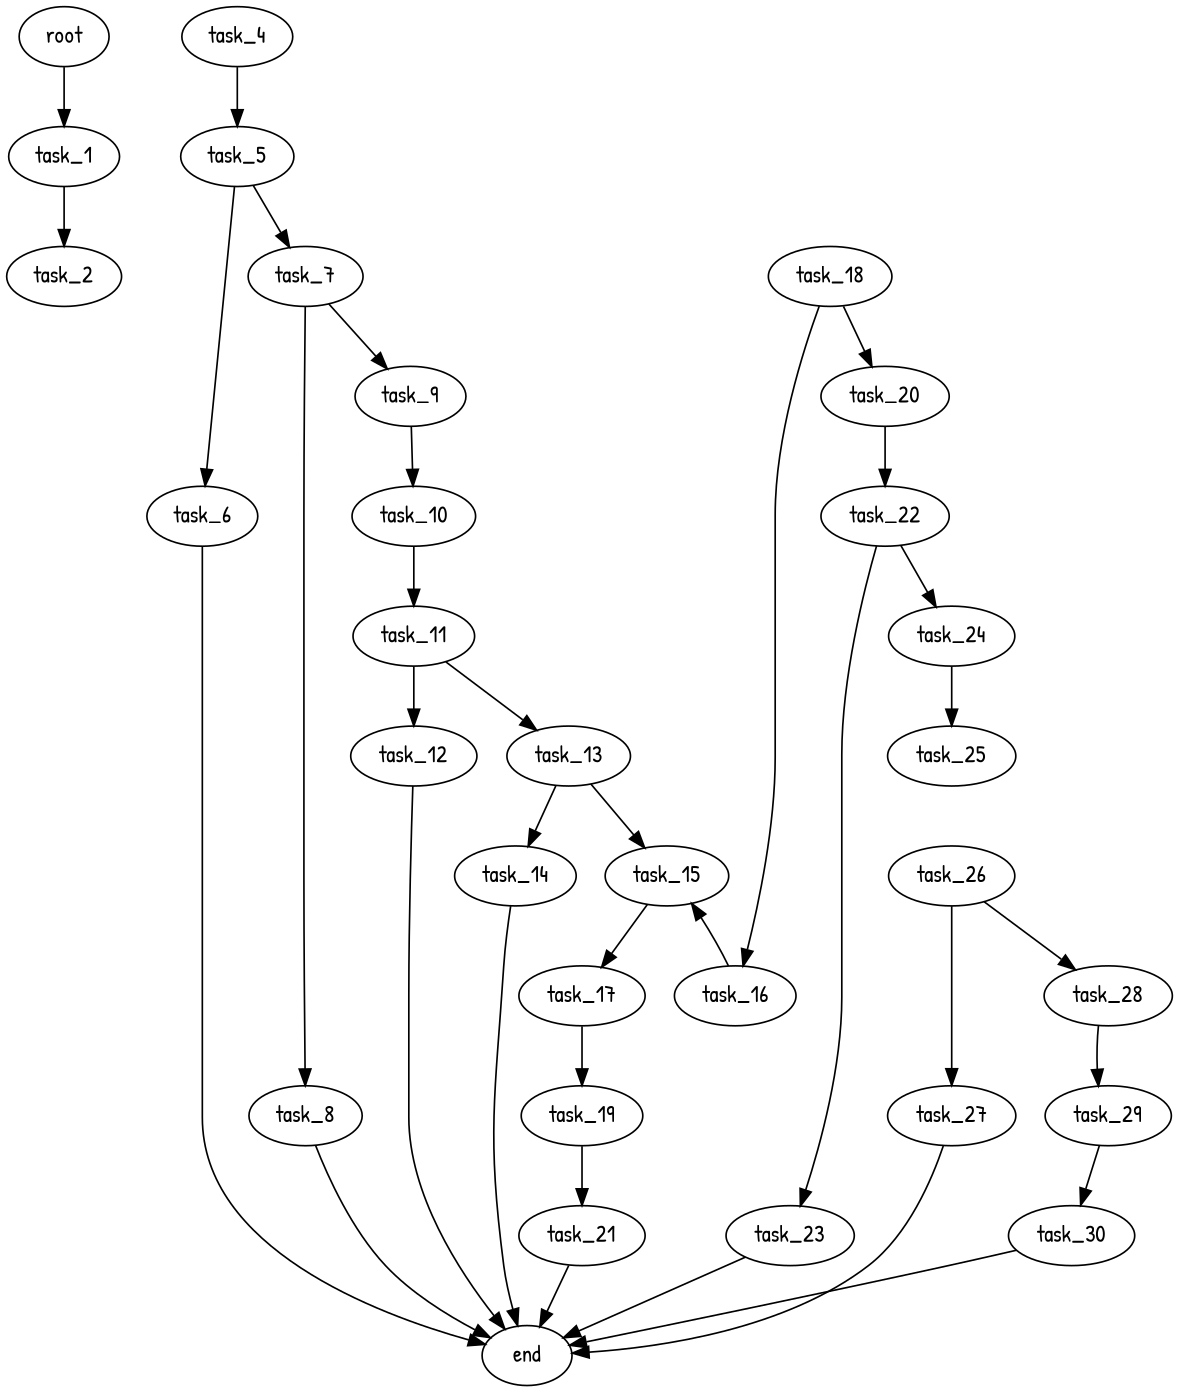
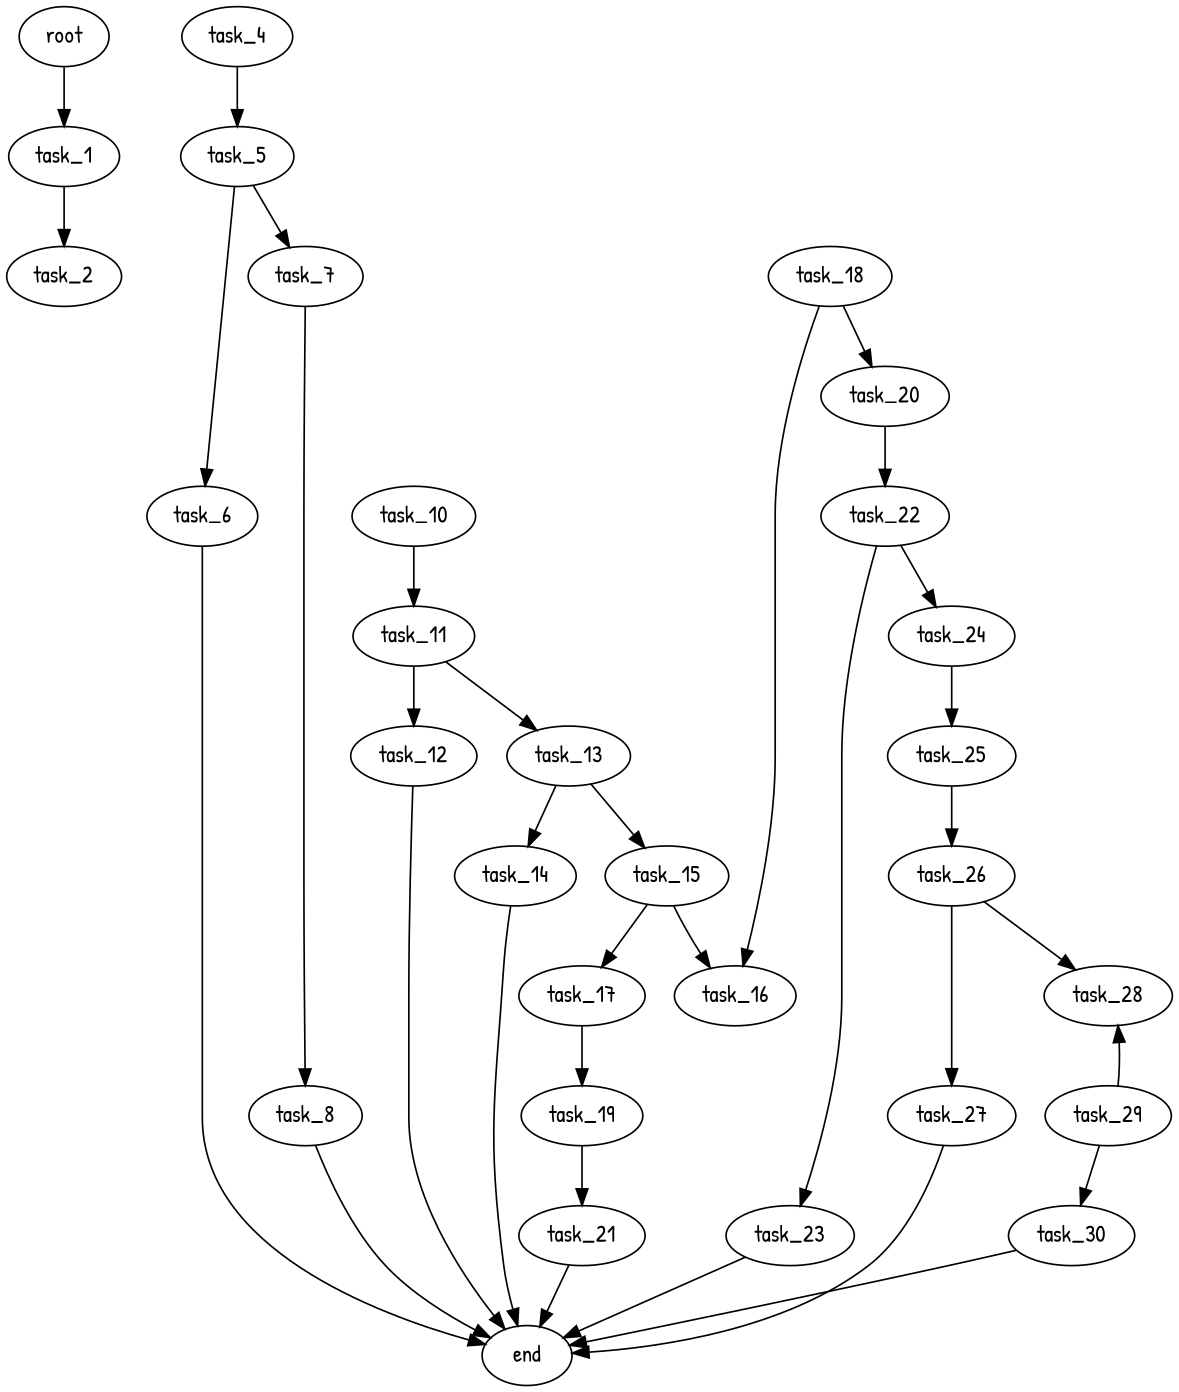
(410, 396) -> none
none -> (952, 808)
(715, 941) -> (687, 930)
(1097, 1047) -> (1119, 1064)
